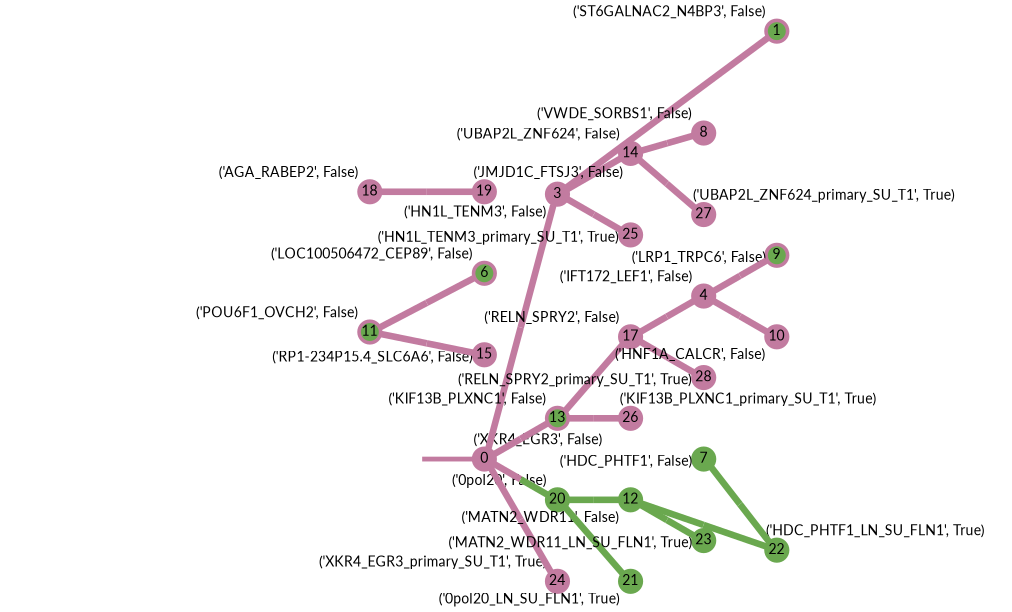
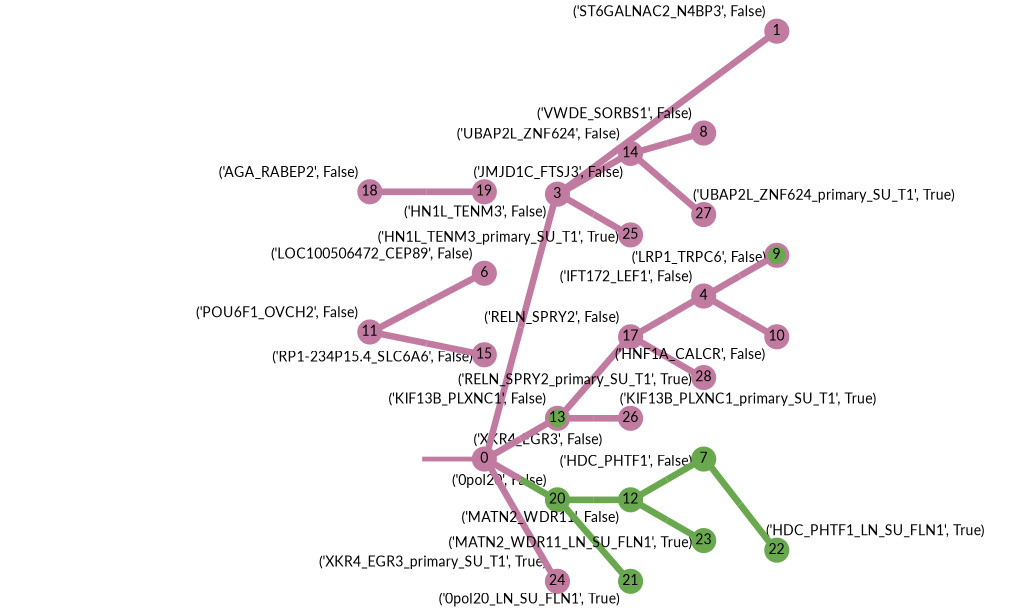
(777, 31) -> (777, 31)
(484, 273) -> (484, 273)
(370, 332) -> (370, 332)
(704, 525) -> (667, 480)
